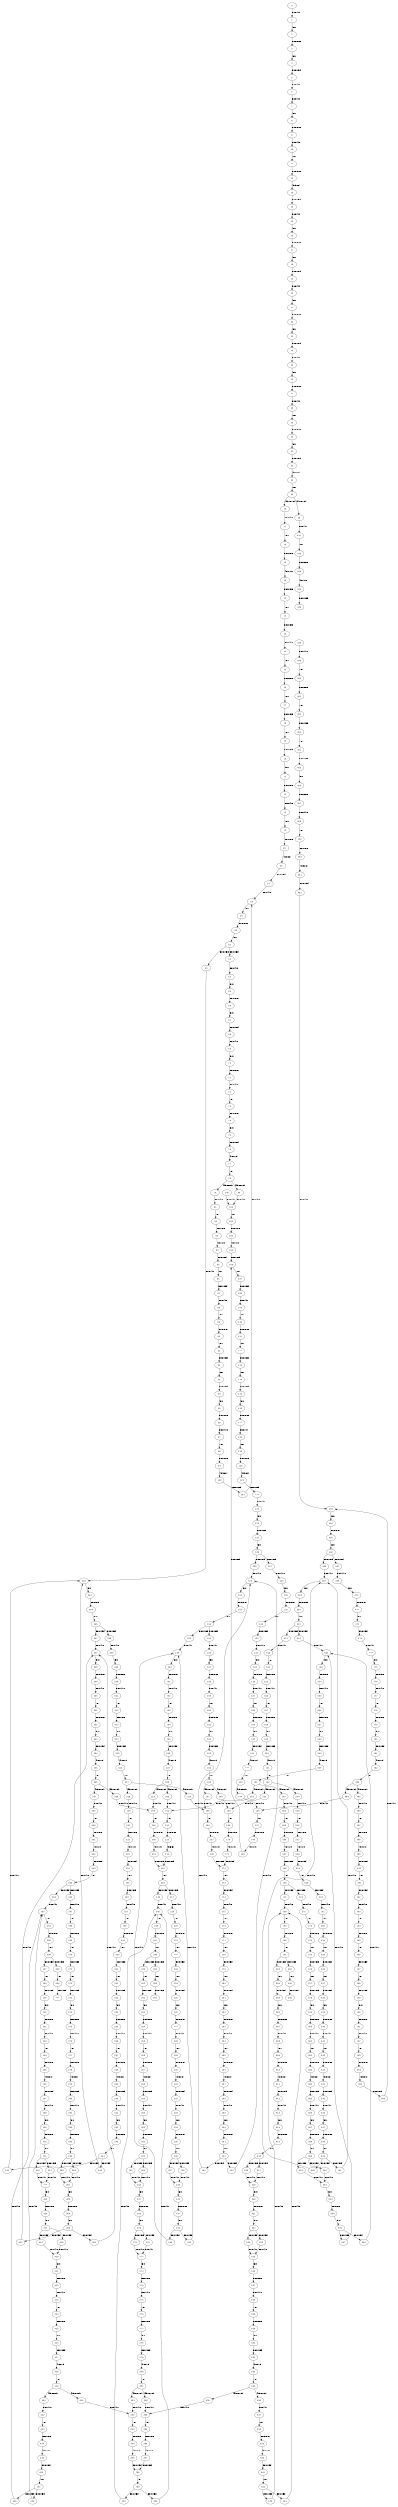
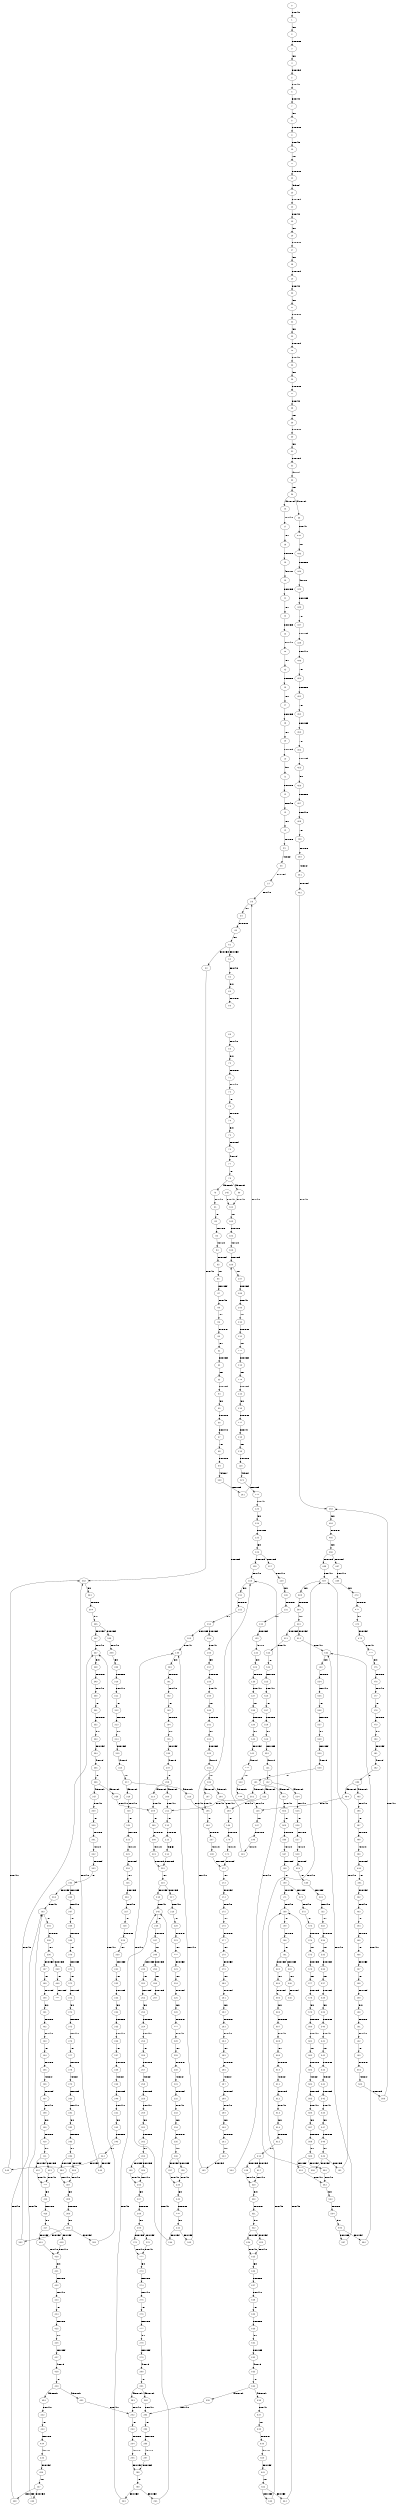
none -> (299, 625)
(230, 1020) -> none
(261, 1646) -> (261, 1646)
(227, 2163) -> none
